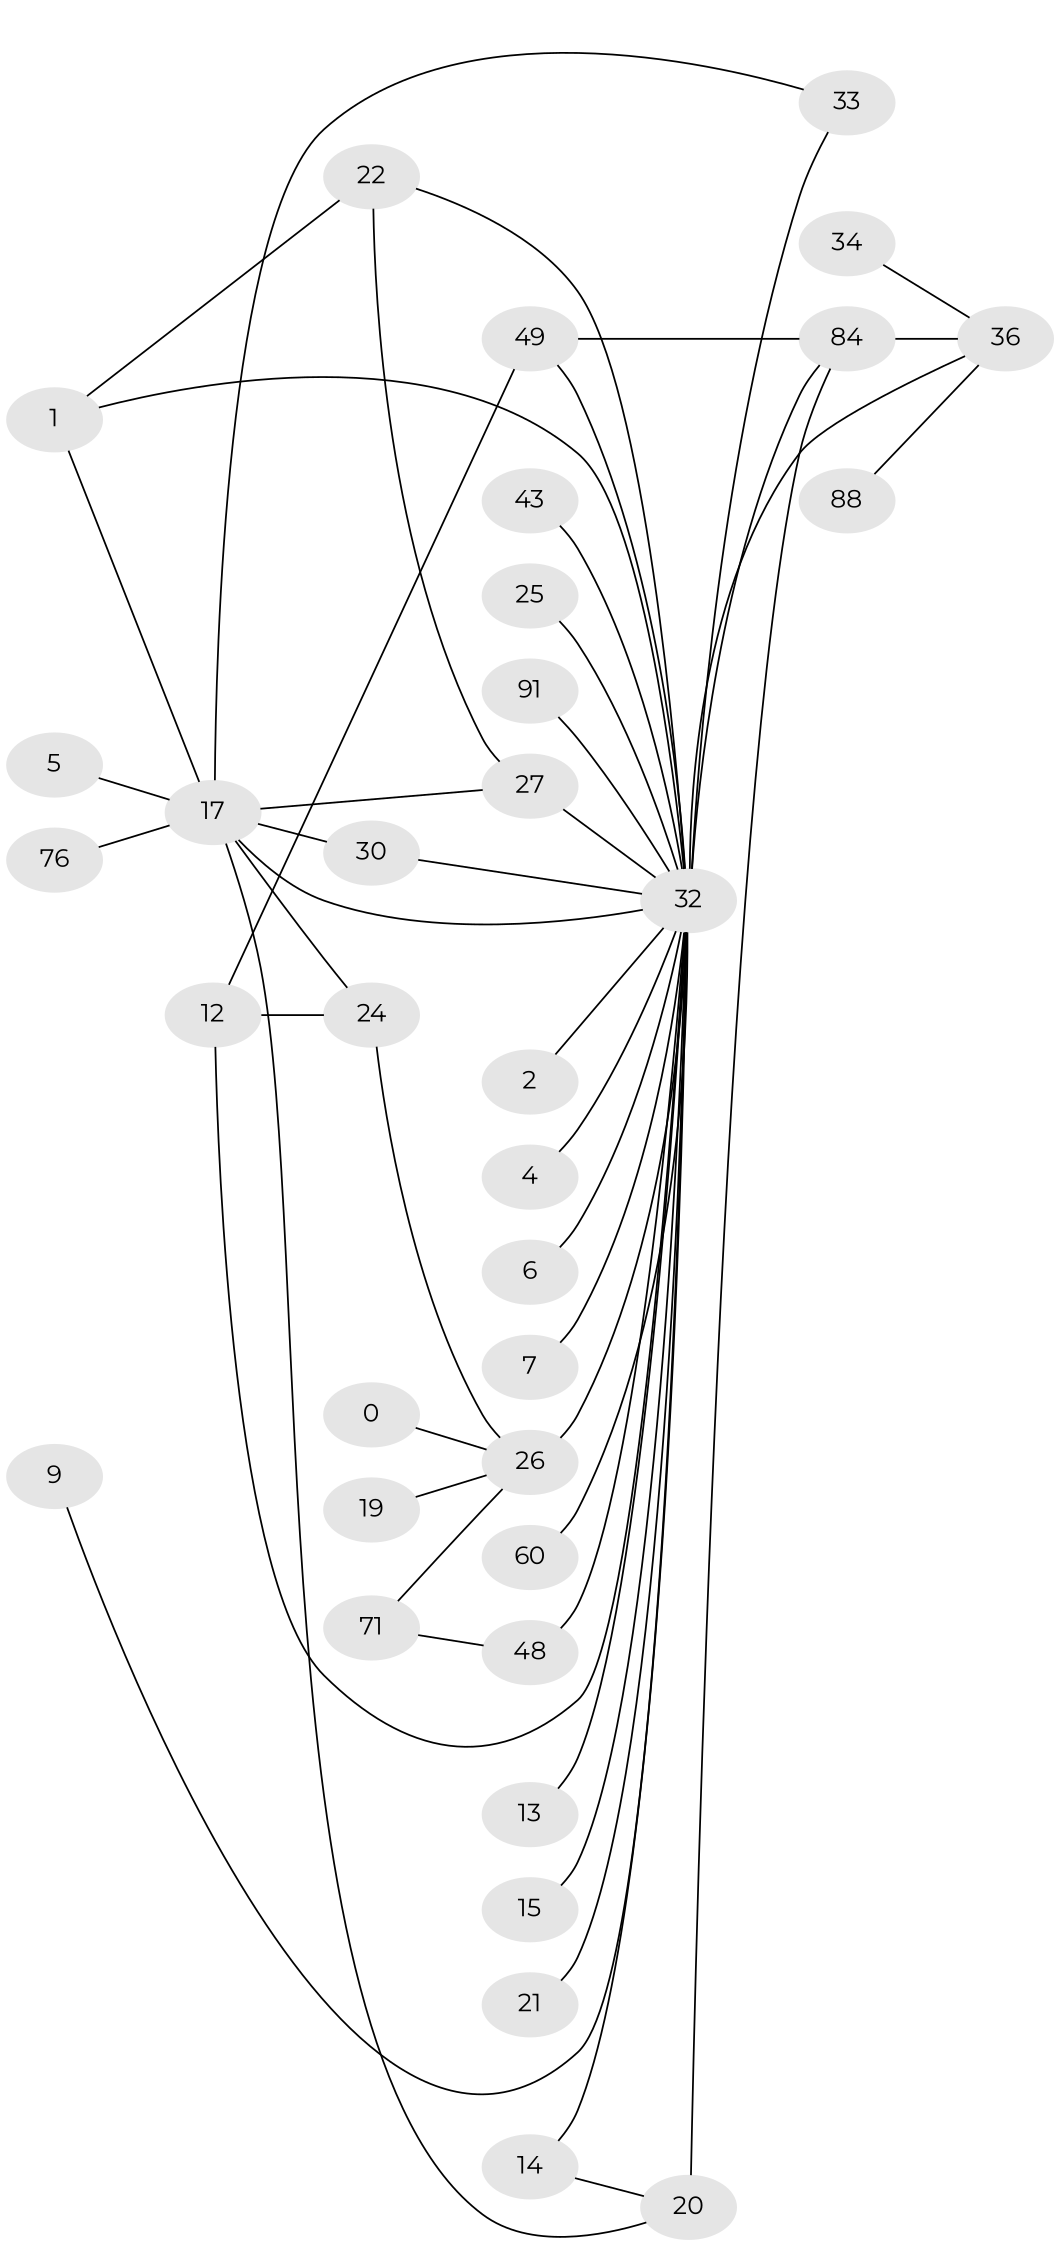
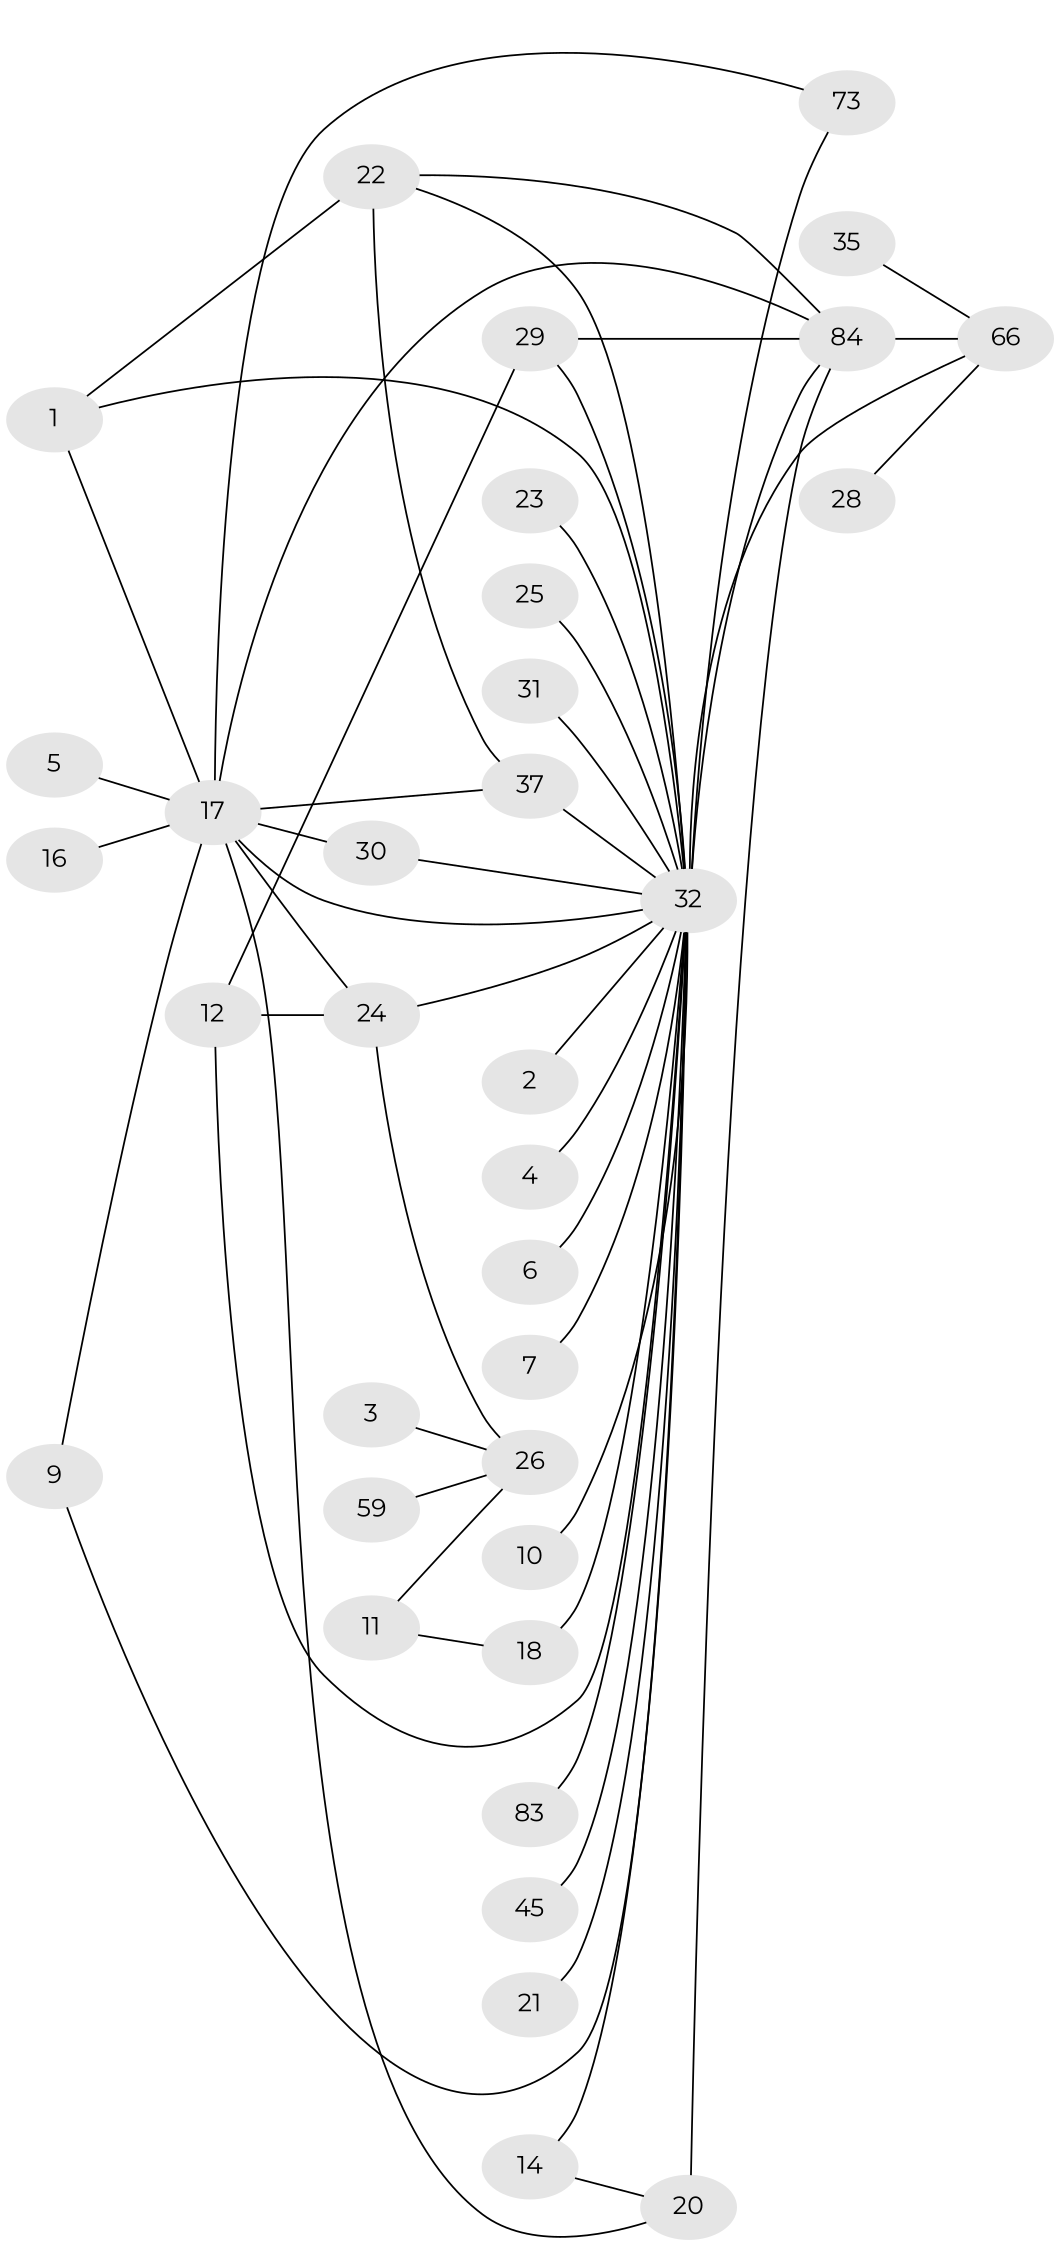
(847, 103) -> (847, 103)
none -> (638, 199)
(847, 244) -> (847, 244)
(530, 339) -> (530, 339)
(1006, 339) -> (1006, 339)
none -> (396, 367)
(530, 501) -> (530, 501)
(847, 501) -> (847, 501)
(530, 691) -> (530, 691)
(530, 786) -> (530, 786)
(55, 860) -> (55, 860)
none -> (124, 1142)
(641, 1245) -> (538, 973)
(372, 1415) -> (372, 1415)
(372, 1510) -> (372, 1510)
(530, 1557) -> (530, 1557)
(372, 1628) -> (372, 1628)
(530, 1653) -> (530, 1653)
(530, 1815) -> (530, 1815)
(530, 1910) -> (530, 1910)
